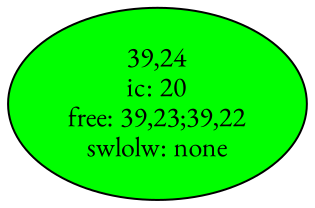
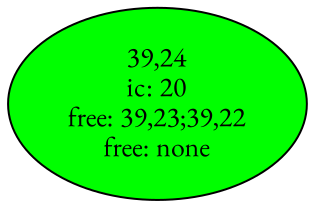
(157, 104) -> (157, 104)
